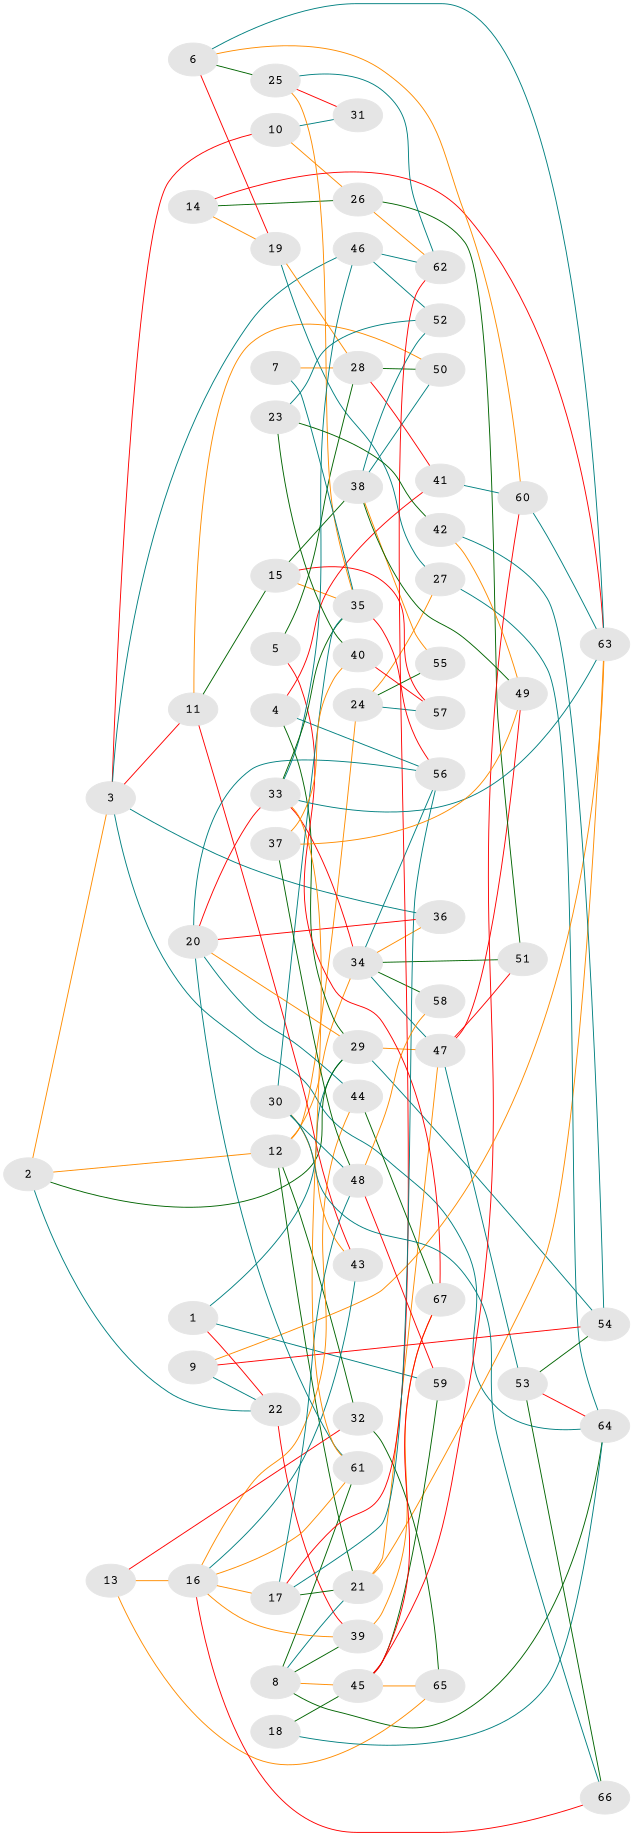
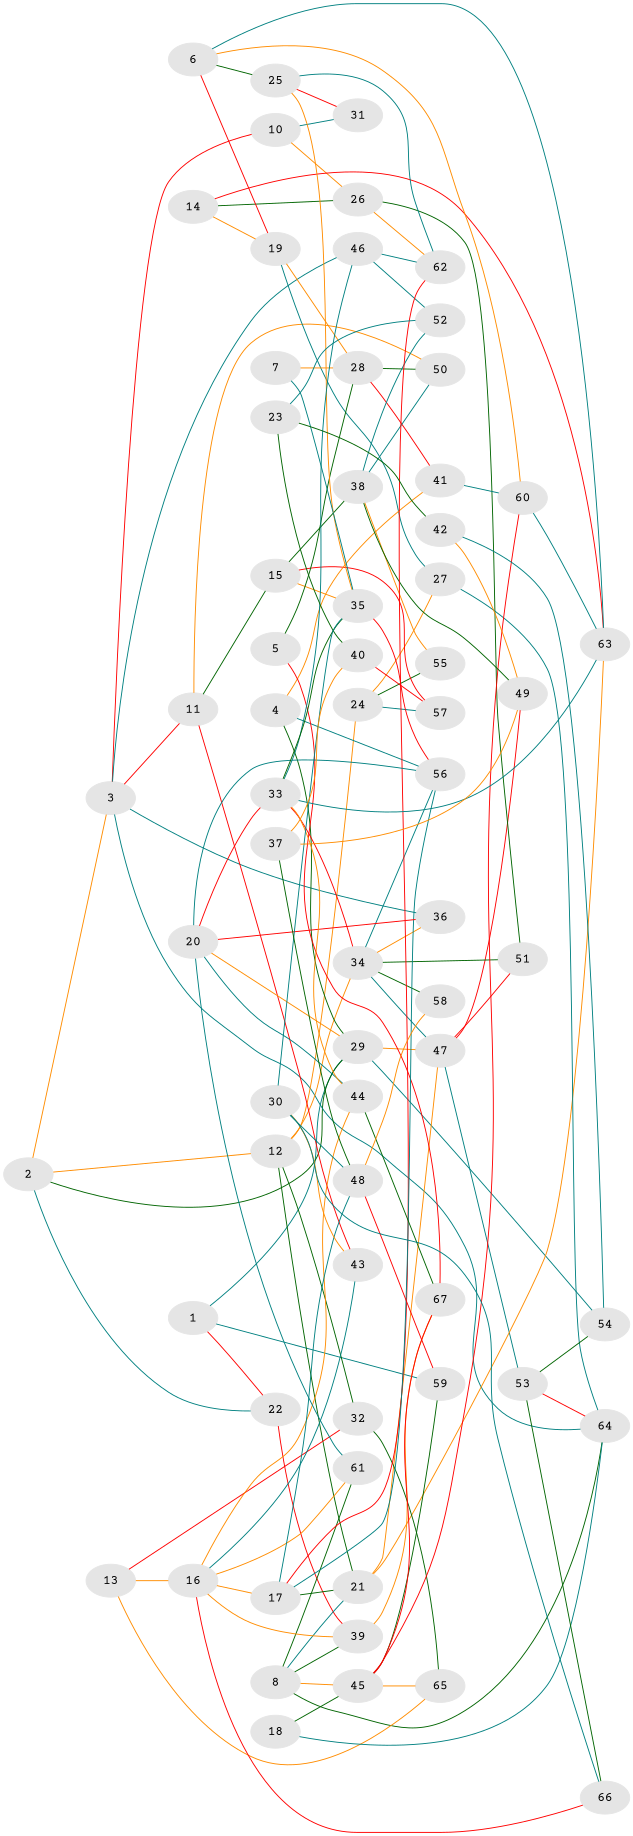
(334, 580) -> (334, 580)
(314, 1197) -> (319, 917)
(193, 1367) -> none
